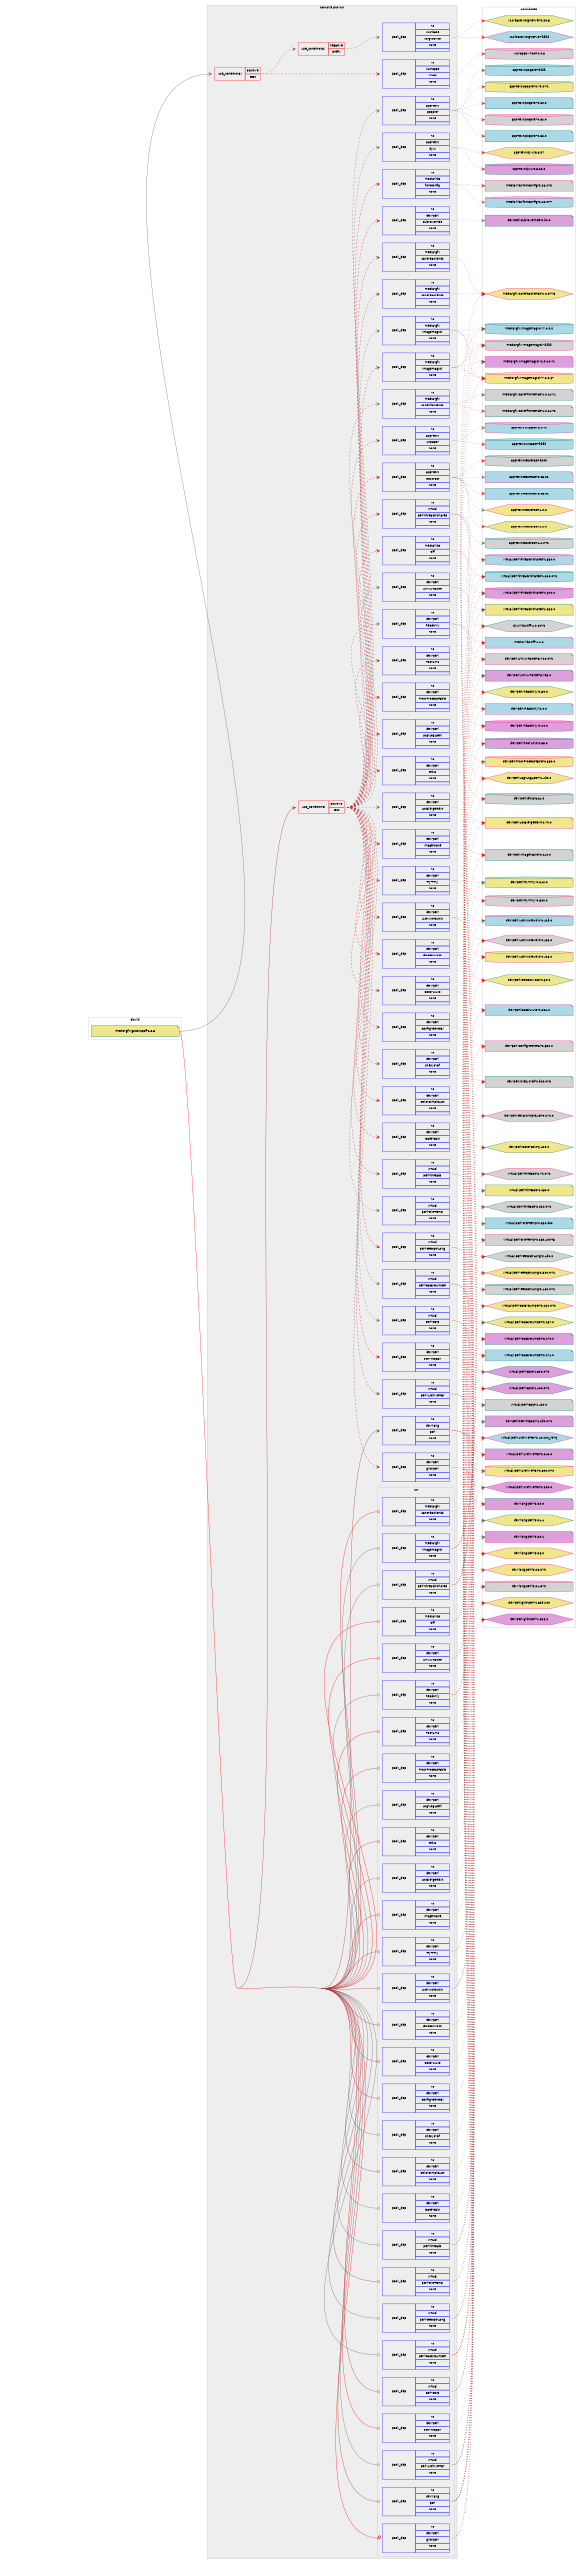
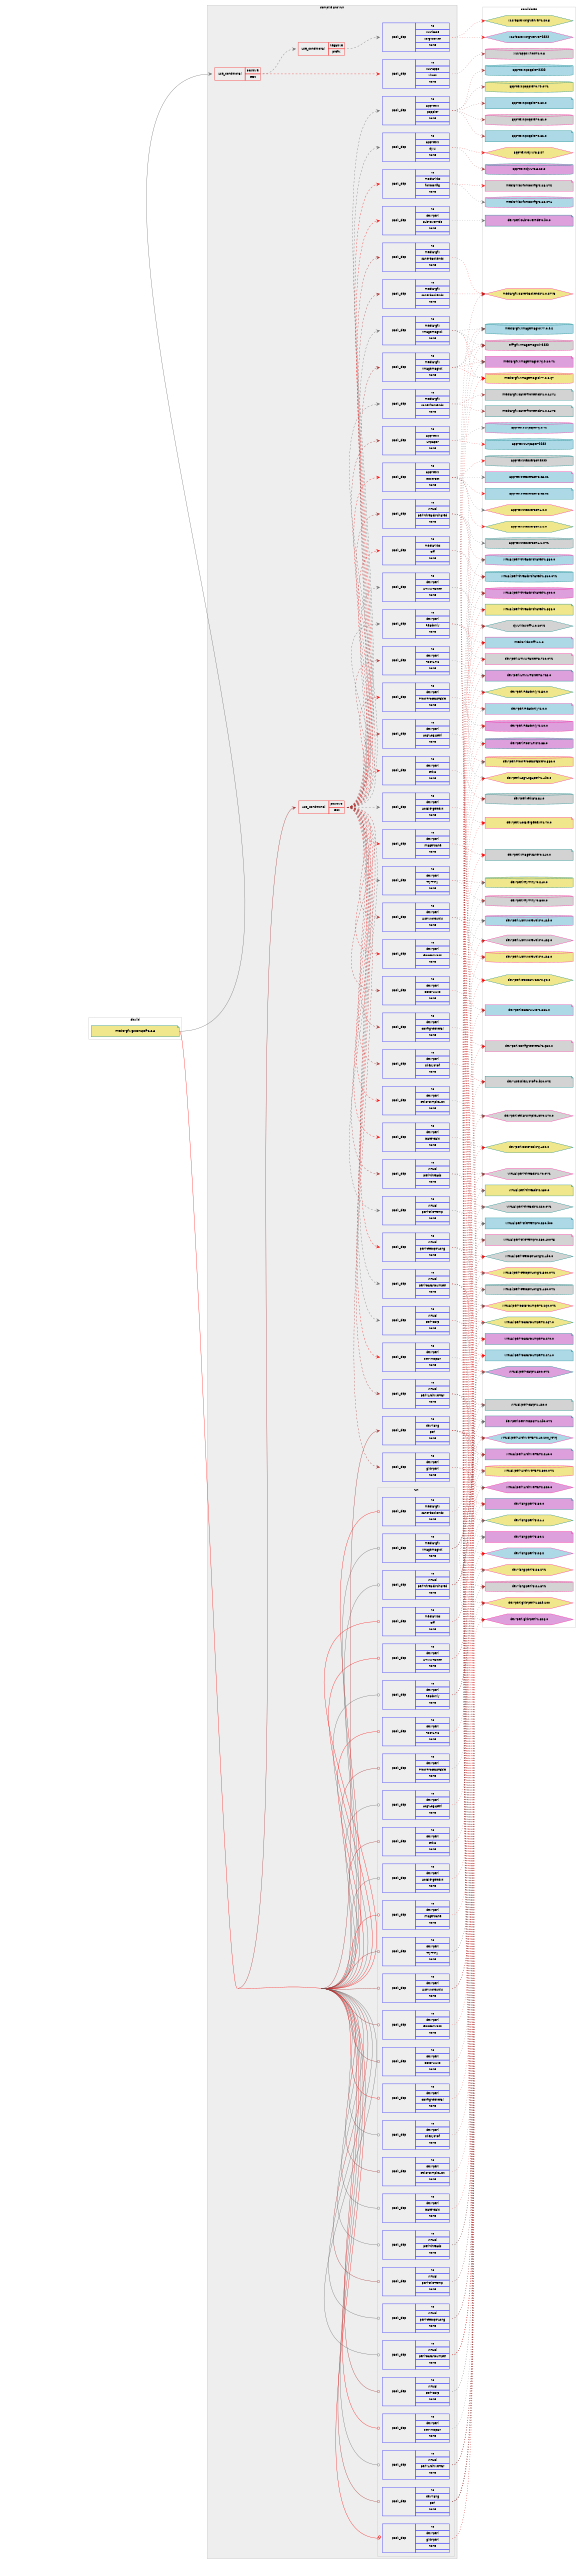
(529, 202) -> (529, 202)
(529, 345) -> (529, 345)
(529, 1082) -> (529, 1082)
(529, 1388) -> none
(529, 1553) -> (529, 1553)
